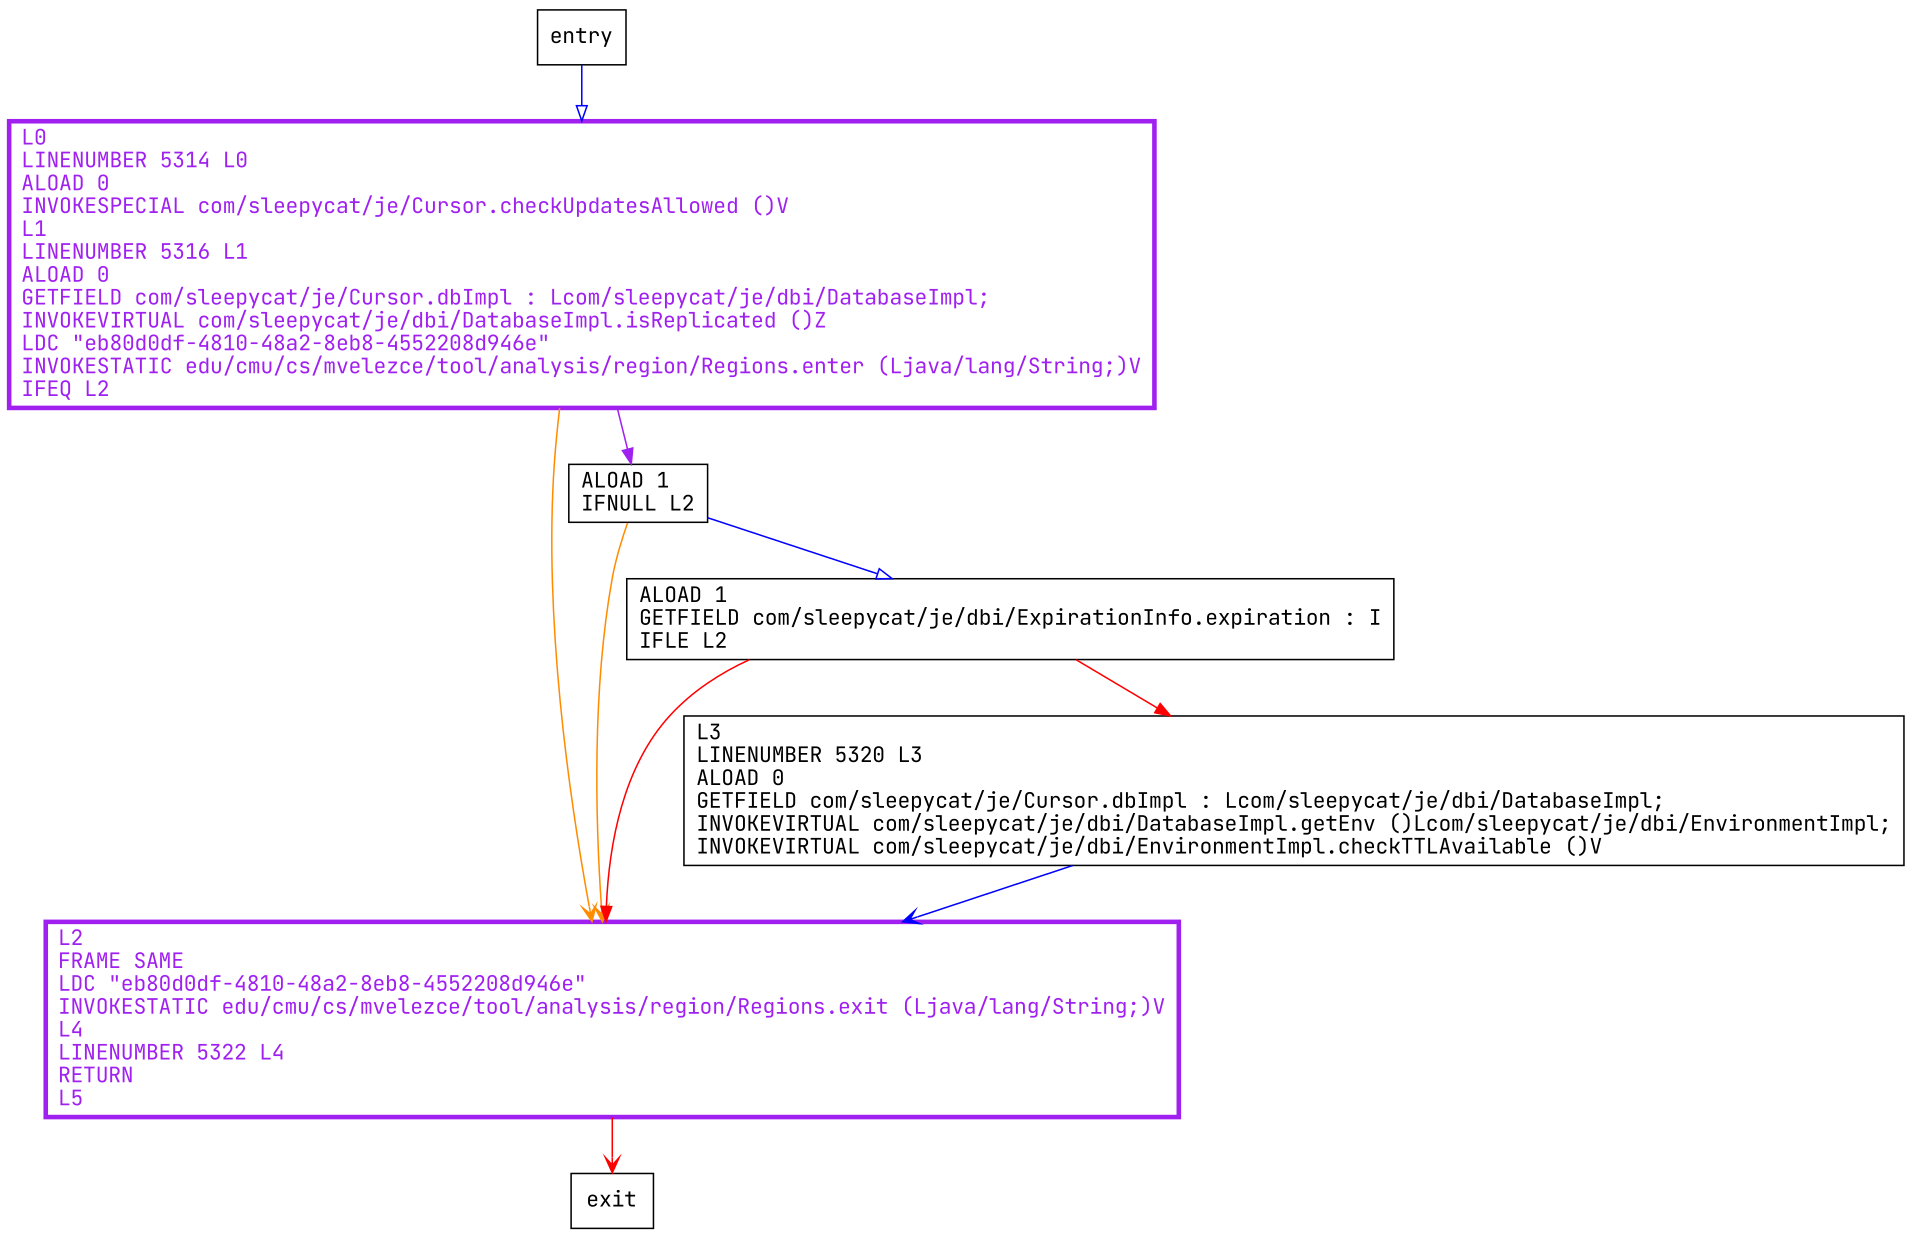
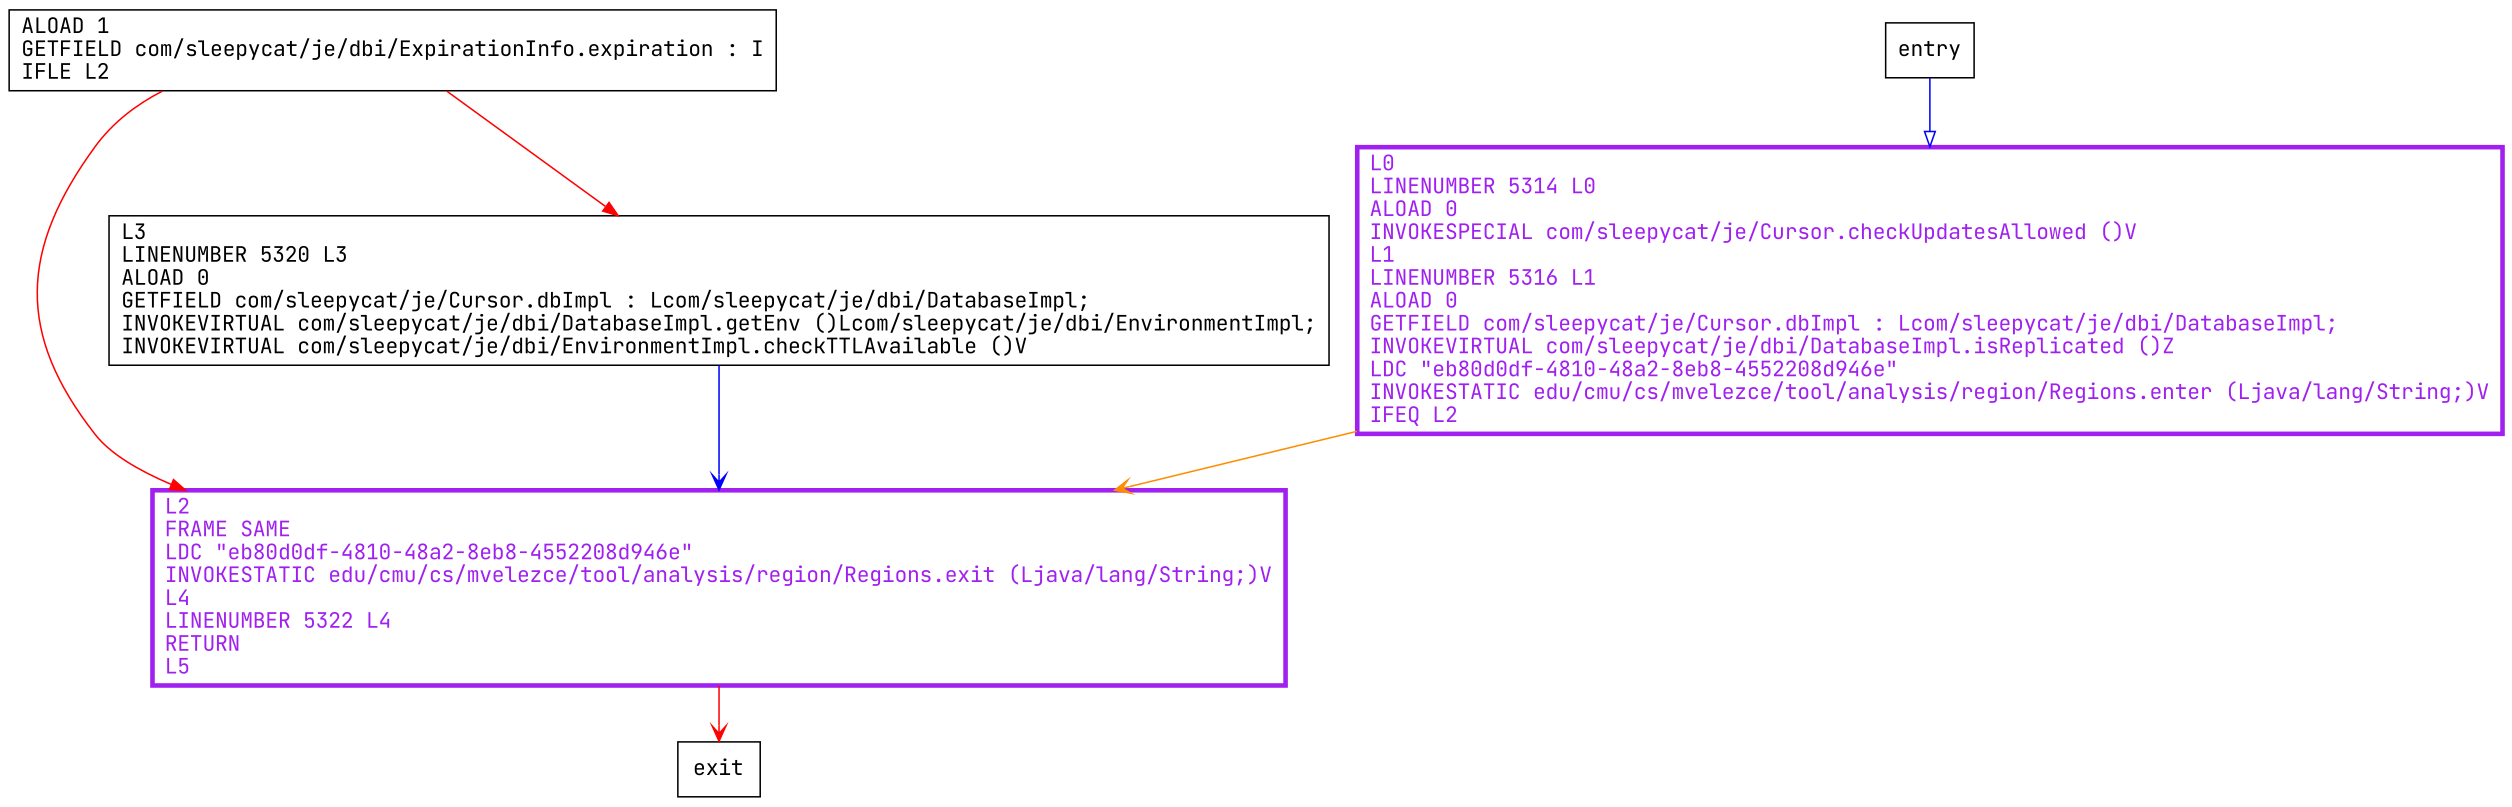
(638, 493) -> none
